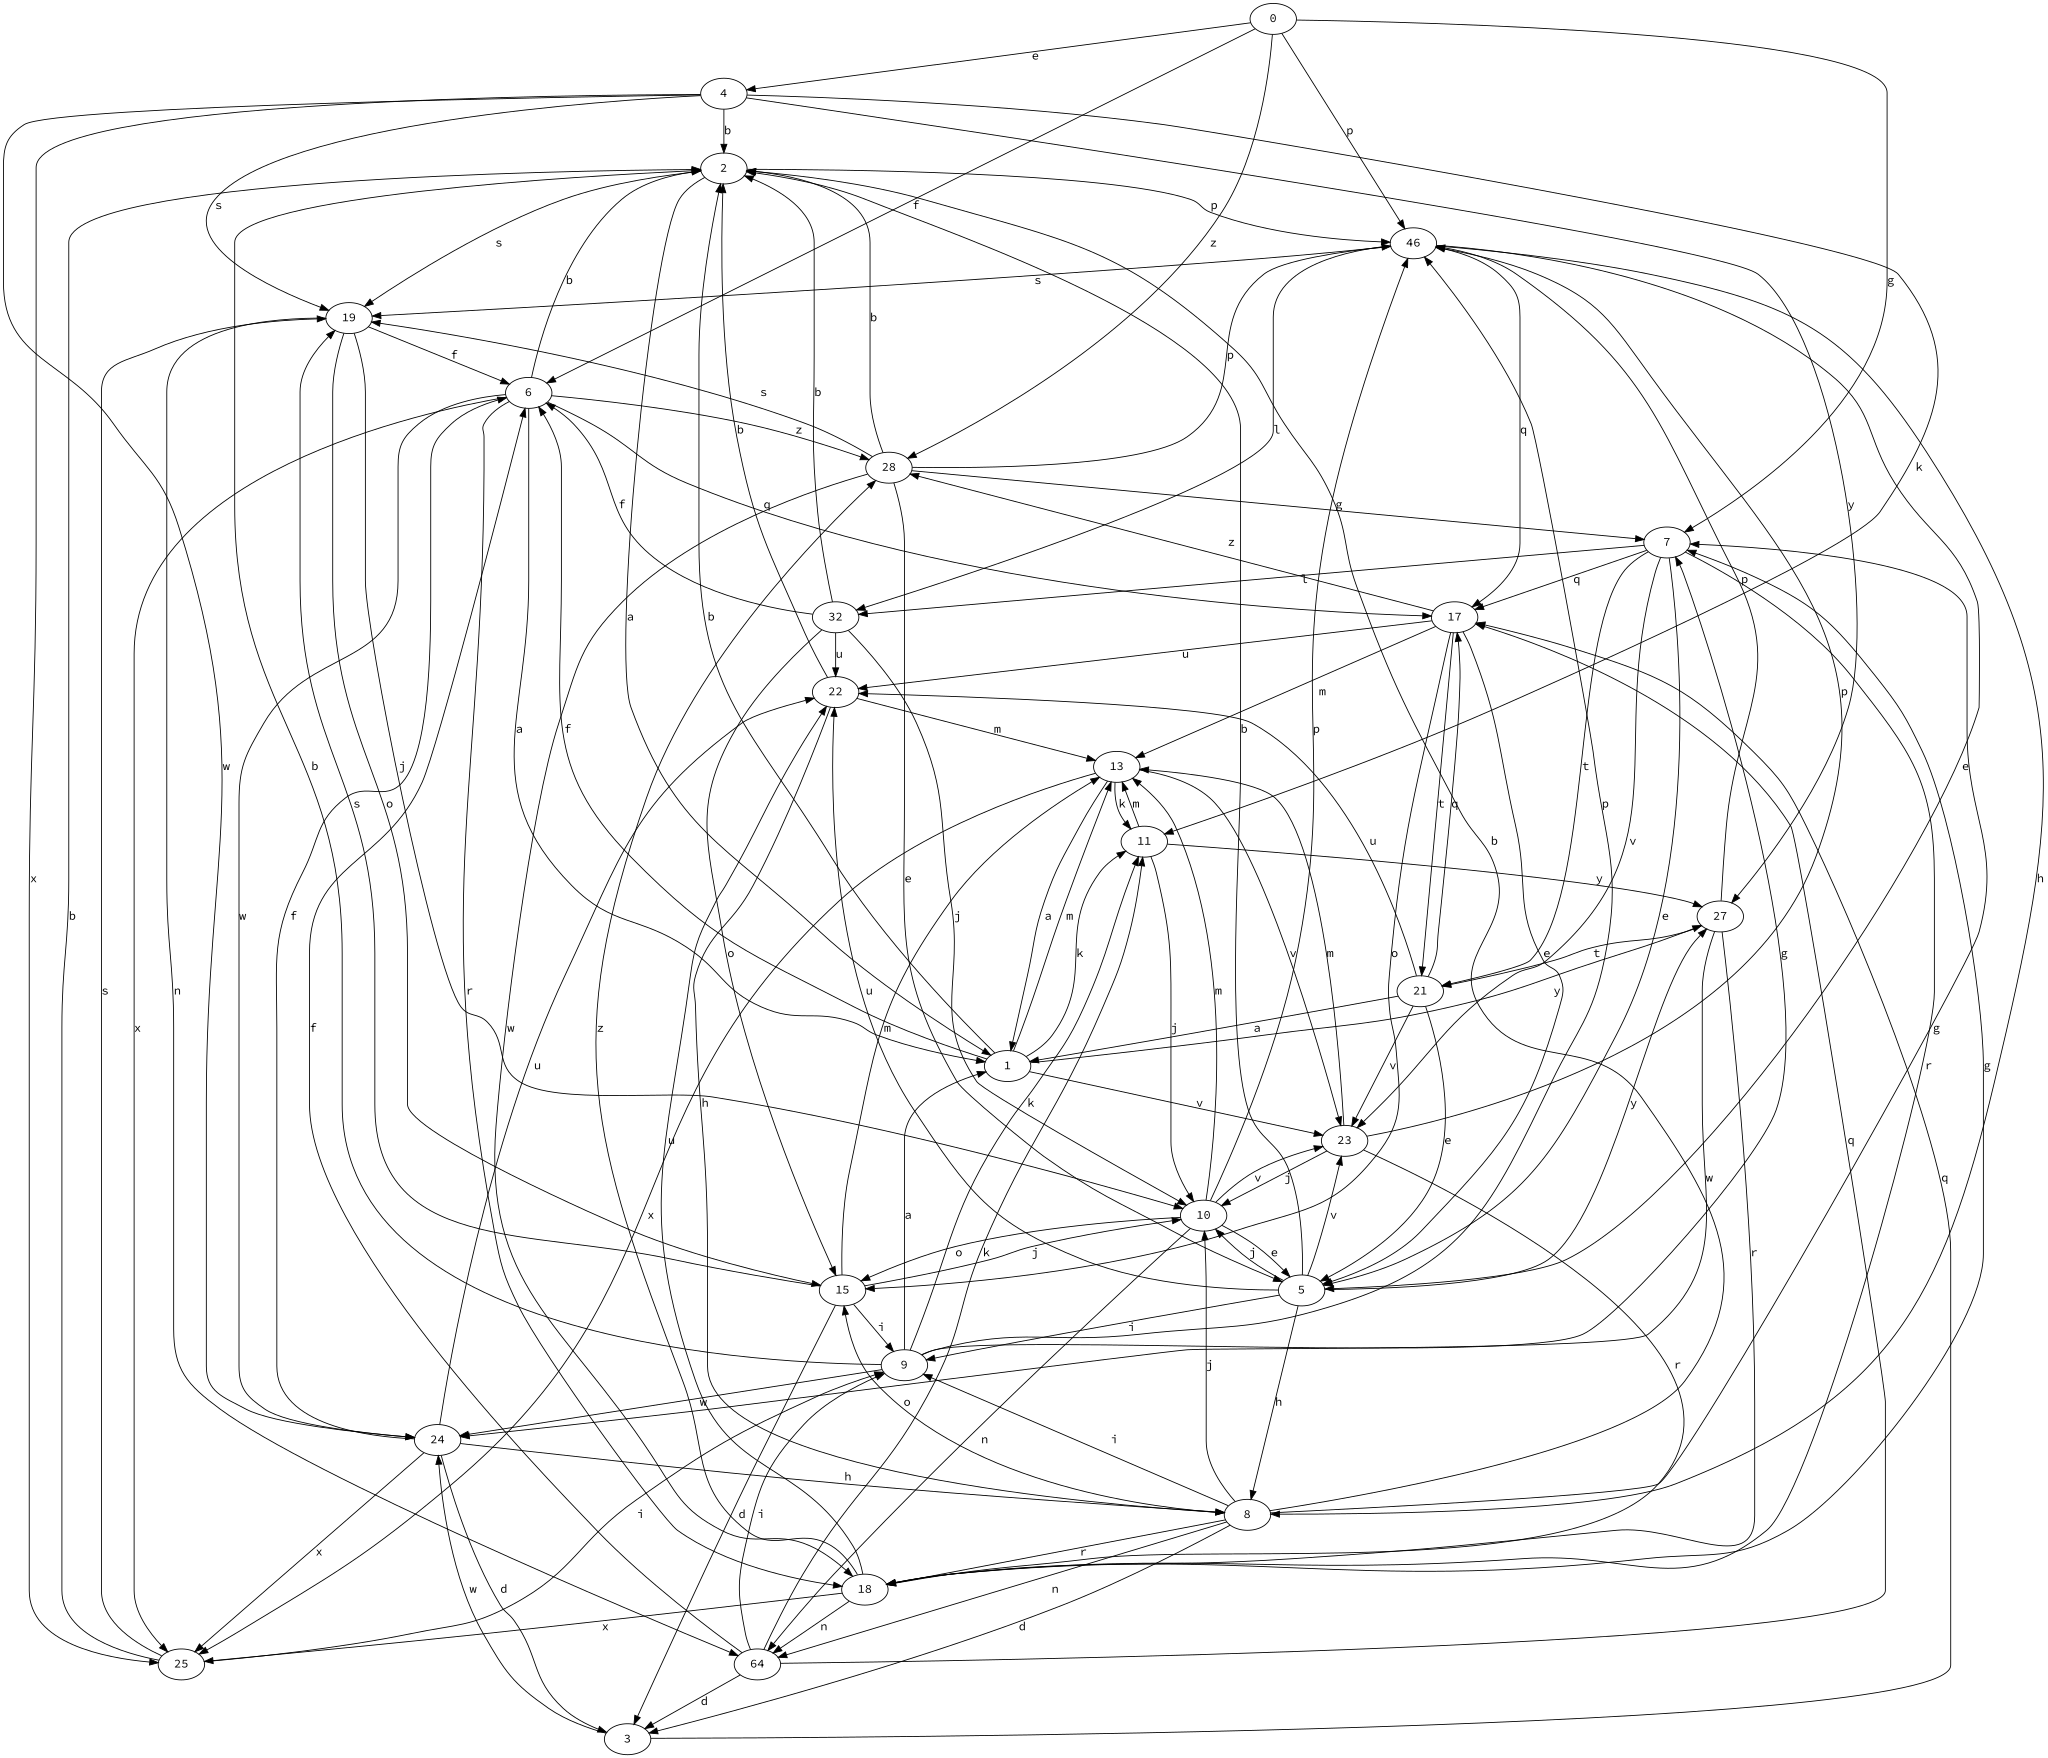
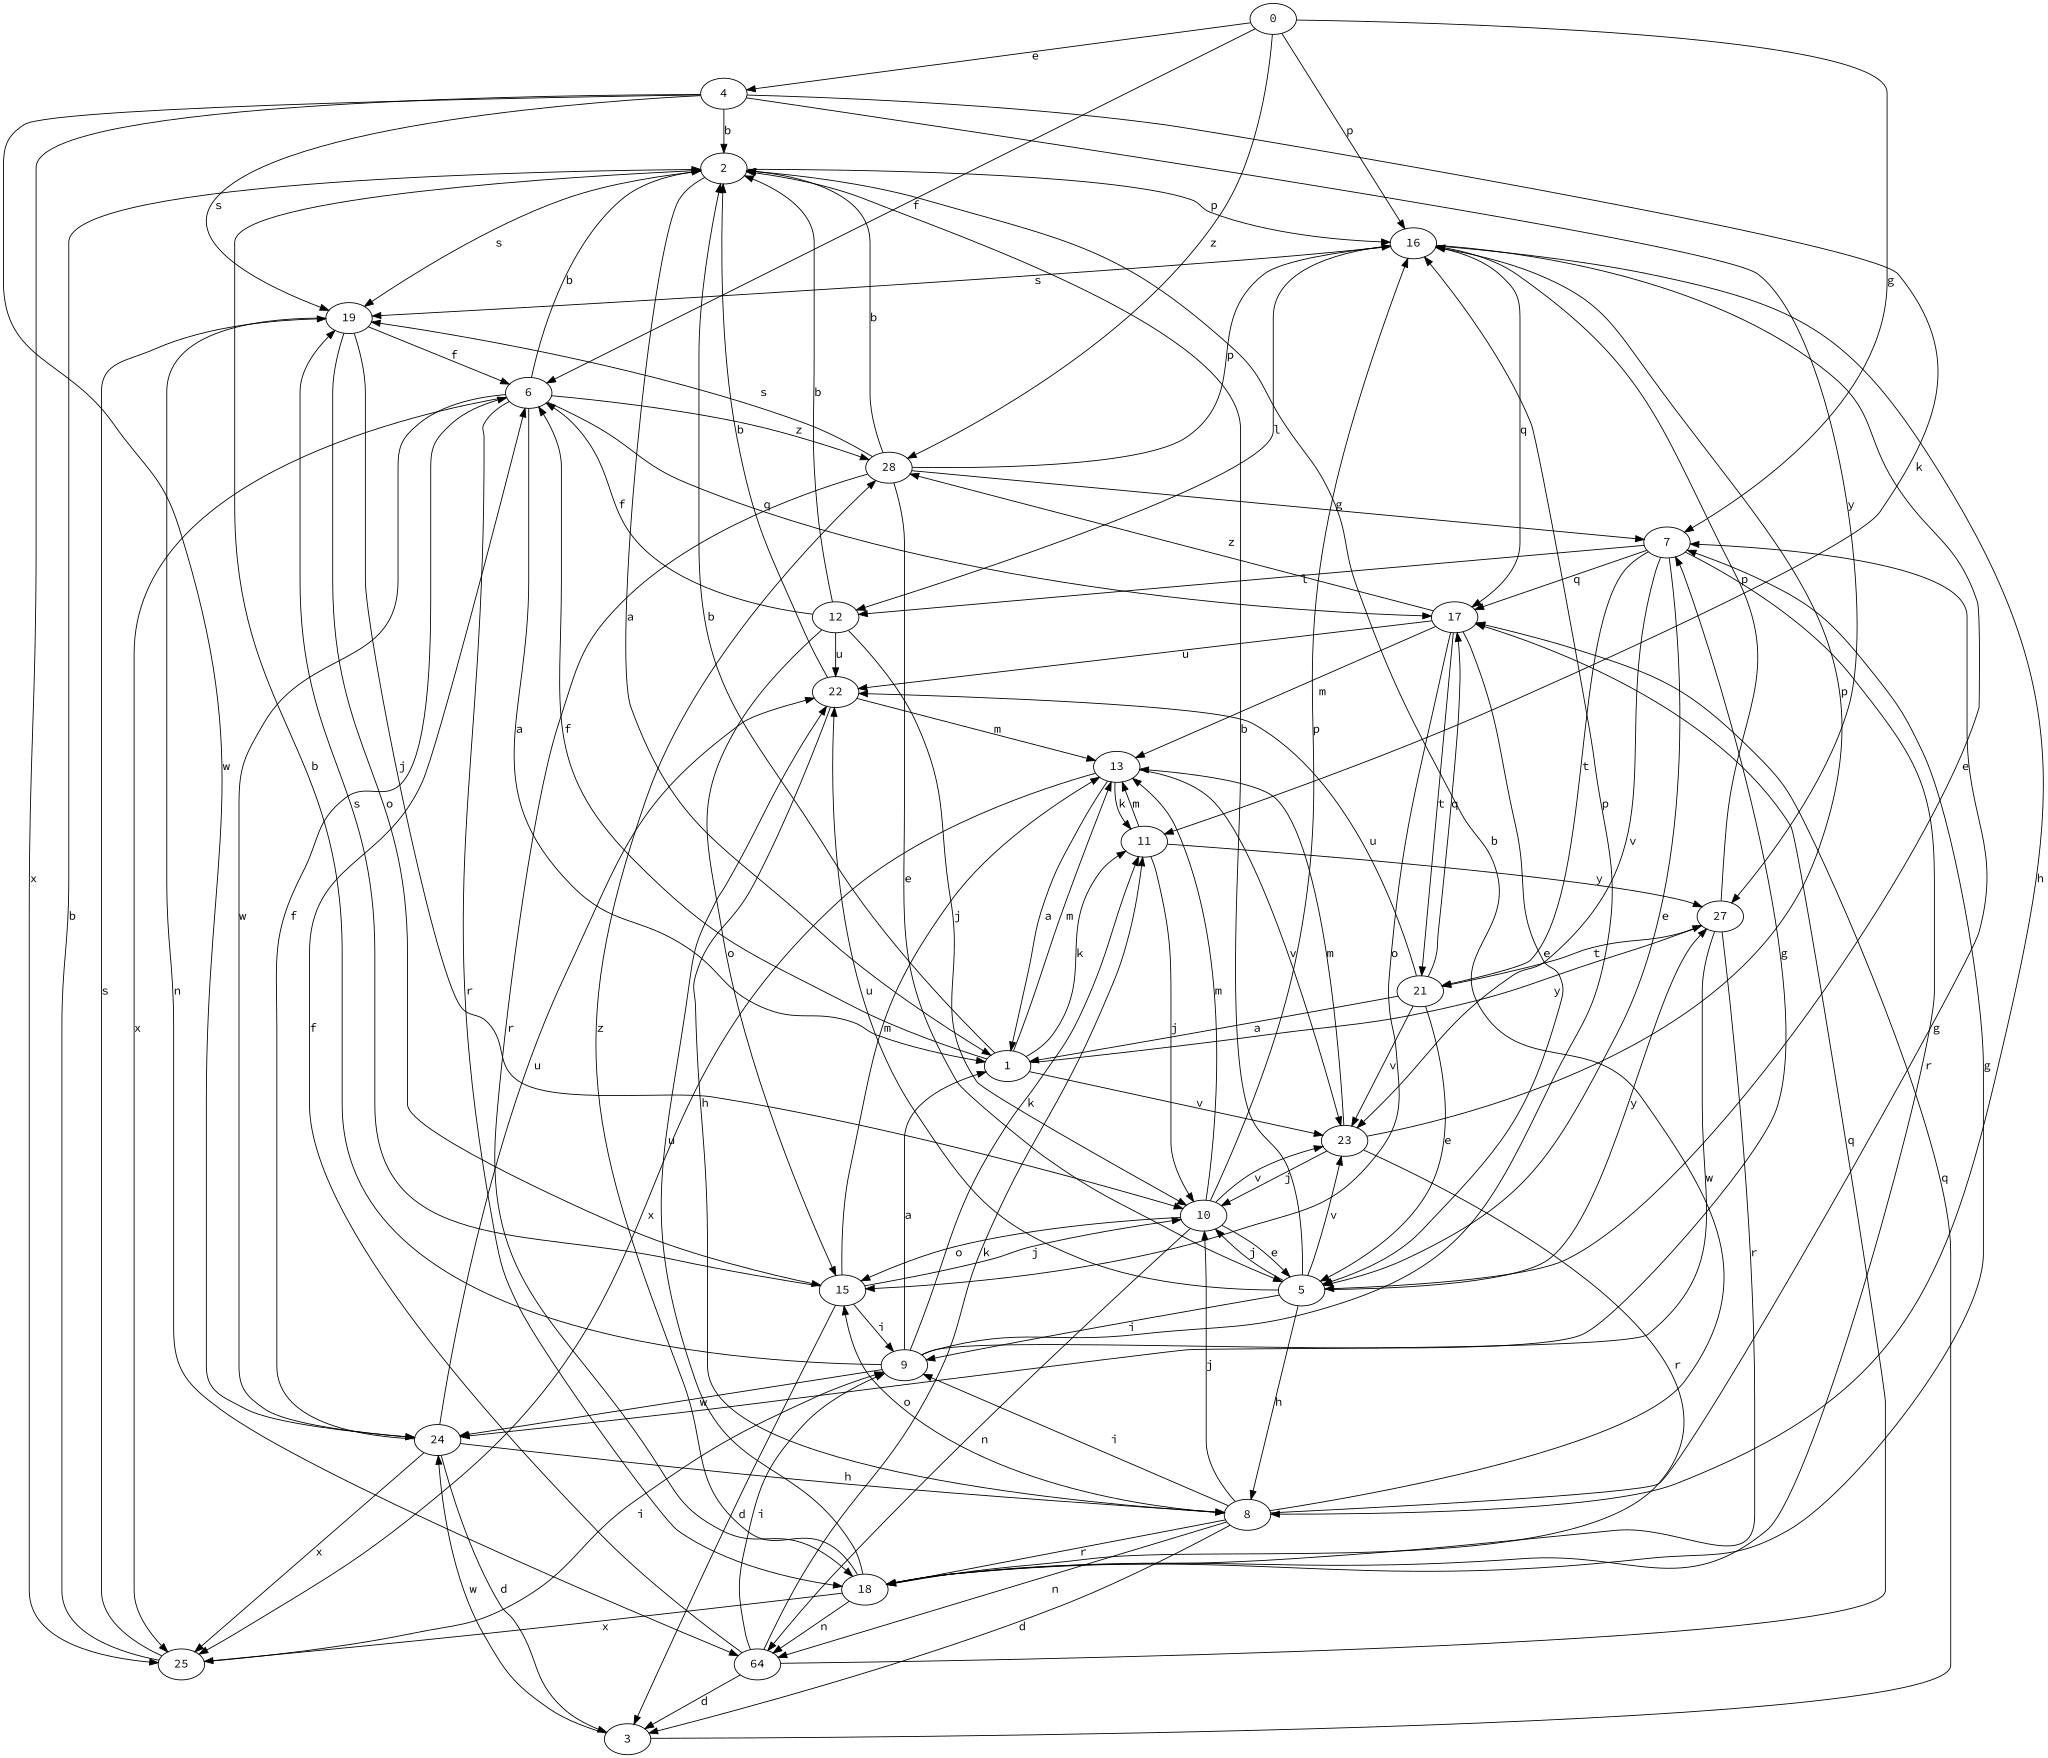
(1413, 243) -> (1413, 243)
(836, 617) -> (836, 617)
(511, 1029) -> (511, 1029)
